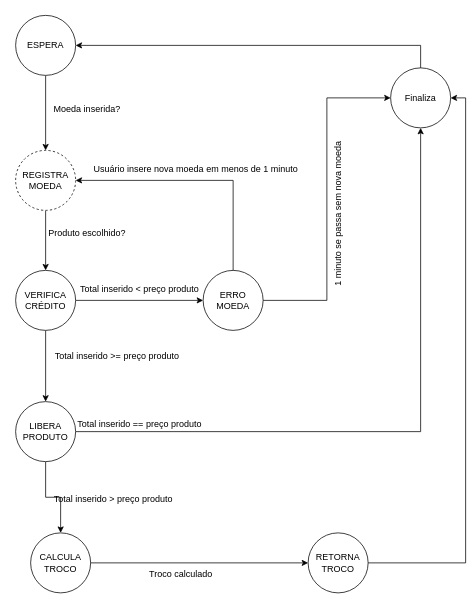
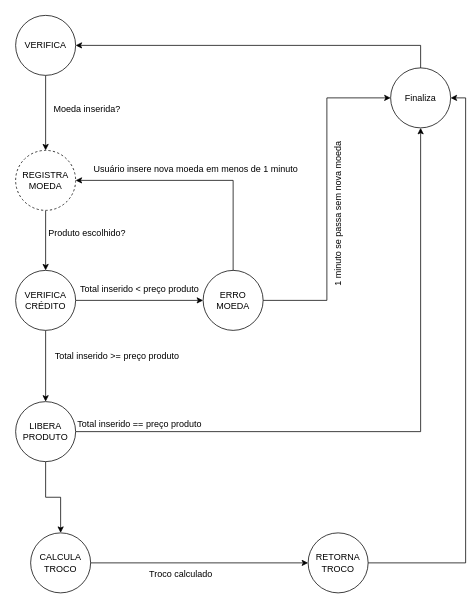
(45, 45) -> (45, 45)
(113, 499) -> none
